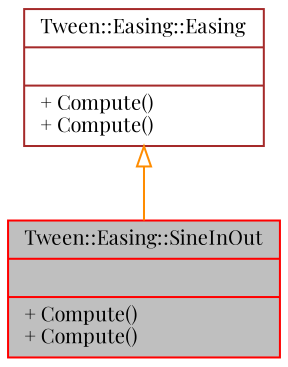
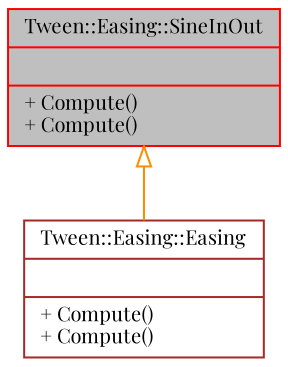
(144, 194) -> (144, 194)
